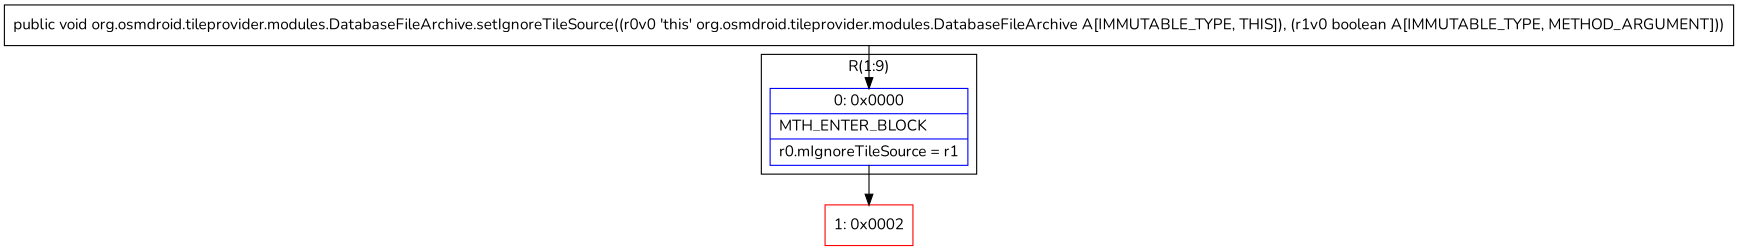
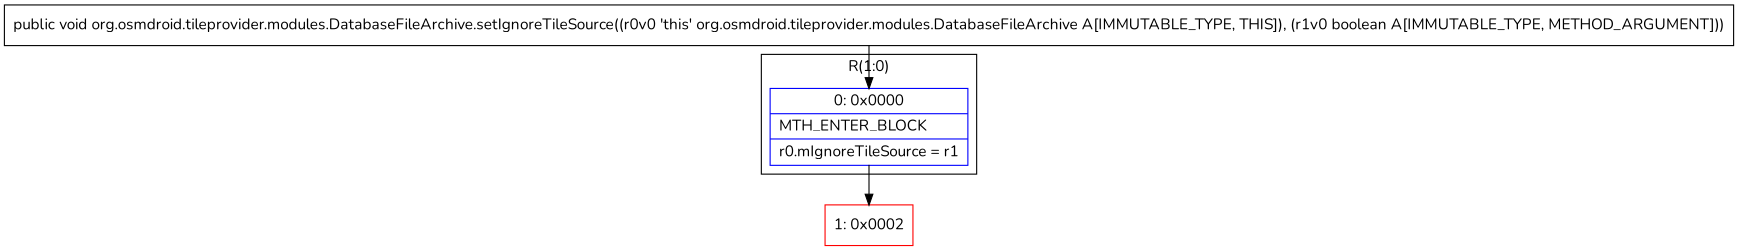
(869, 67) -> (869, 67)
